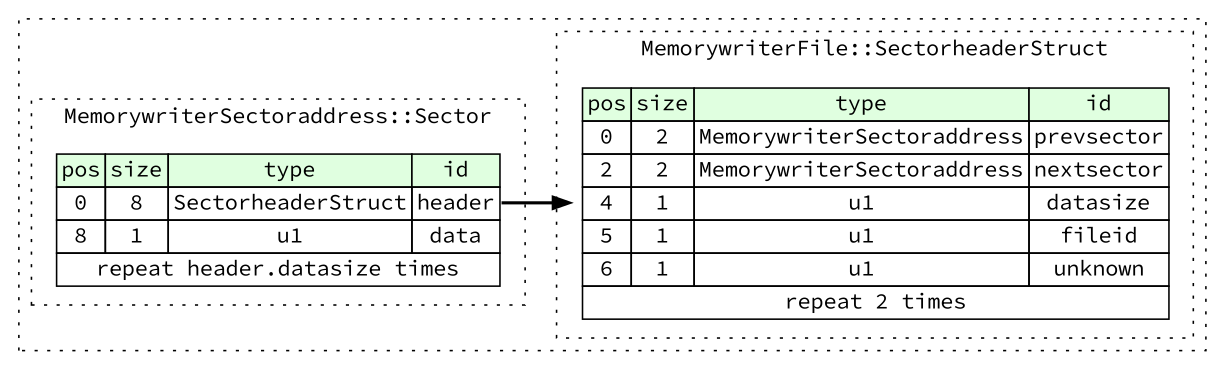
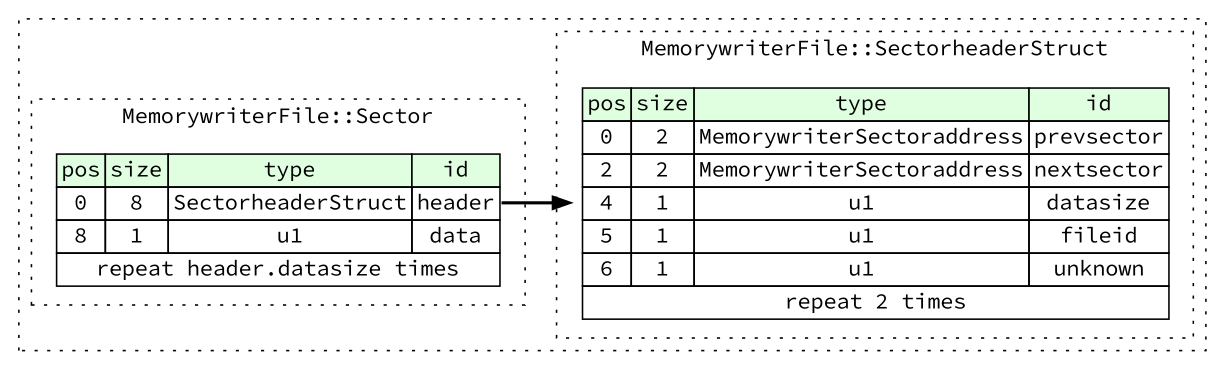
(278, 117) -> (278, 117)
